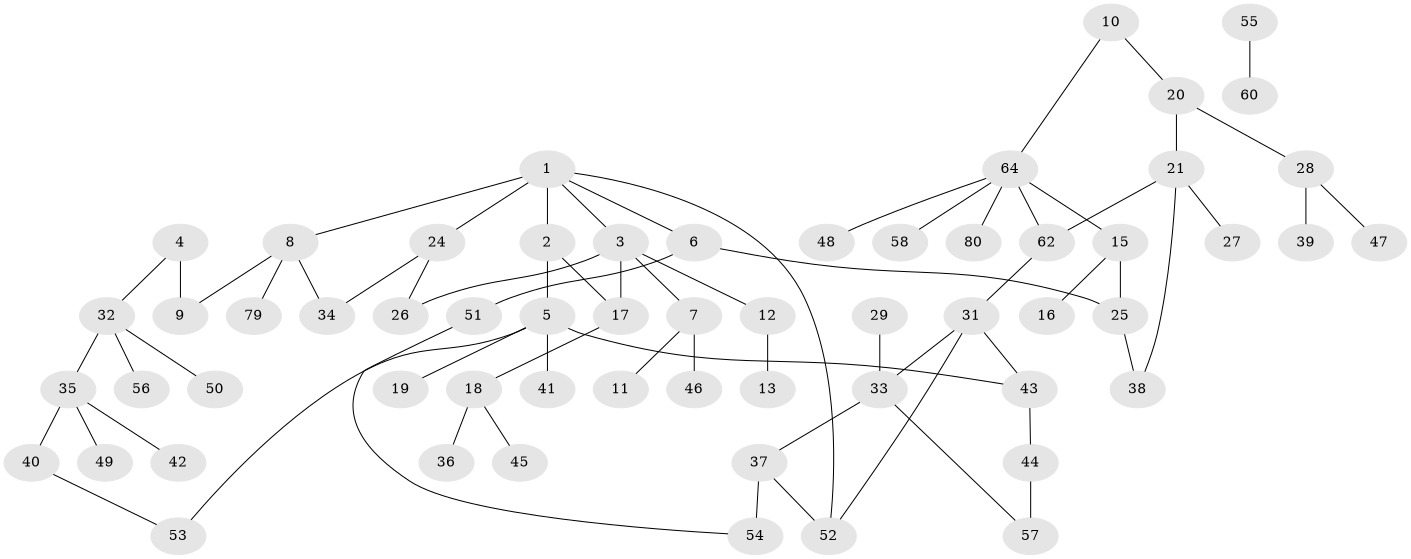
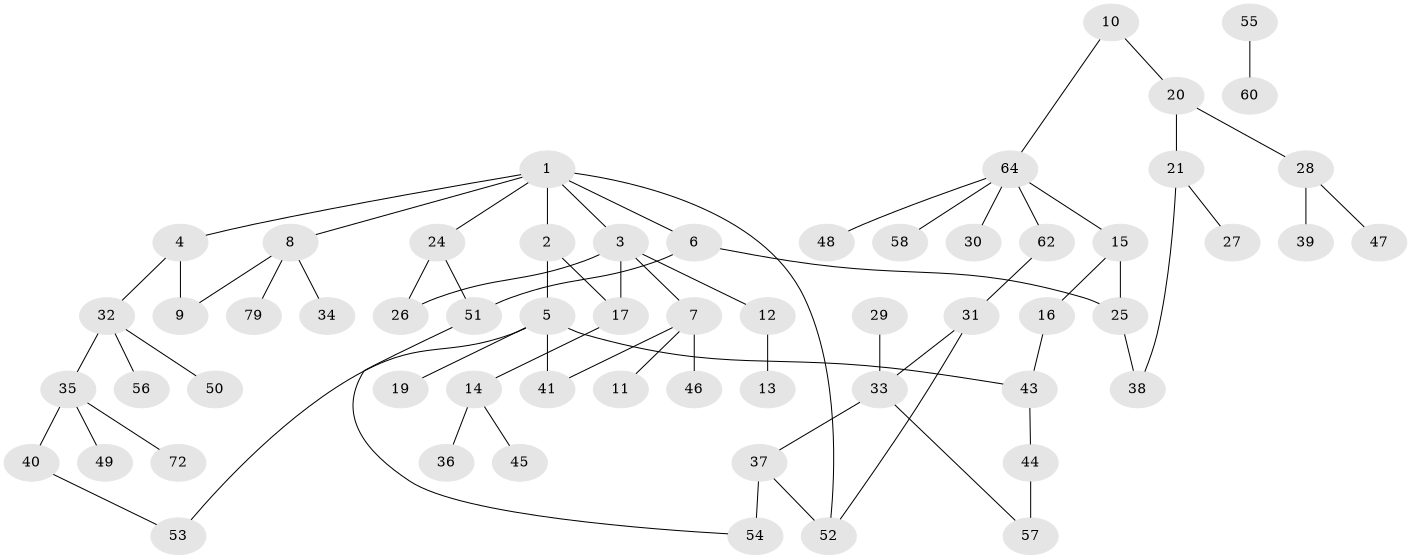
none -> (363, 203)
(1112, 206) -> none
(974, 243) -> (974, 243)
(382, 279) -> (456, 279)
none -> (621, 353)
(1001, 353) -> (1038, 353)
(474, 389) -> (474, 389)
(178, 463) -> (178, 463)
